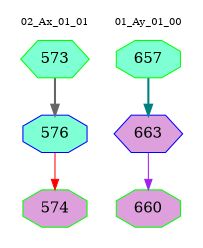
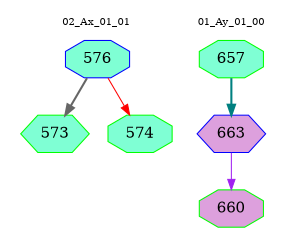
(55, 91) -> (79, 92)
(55, 209) -> (140, 134)
